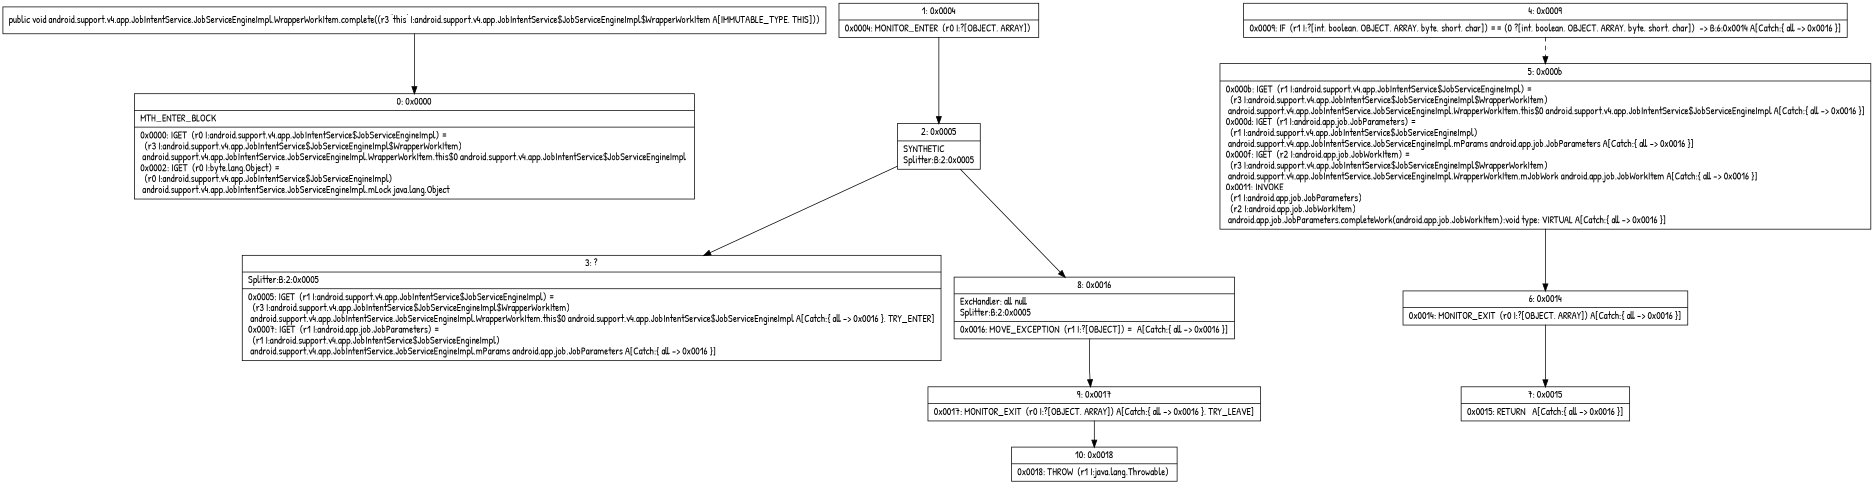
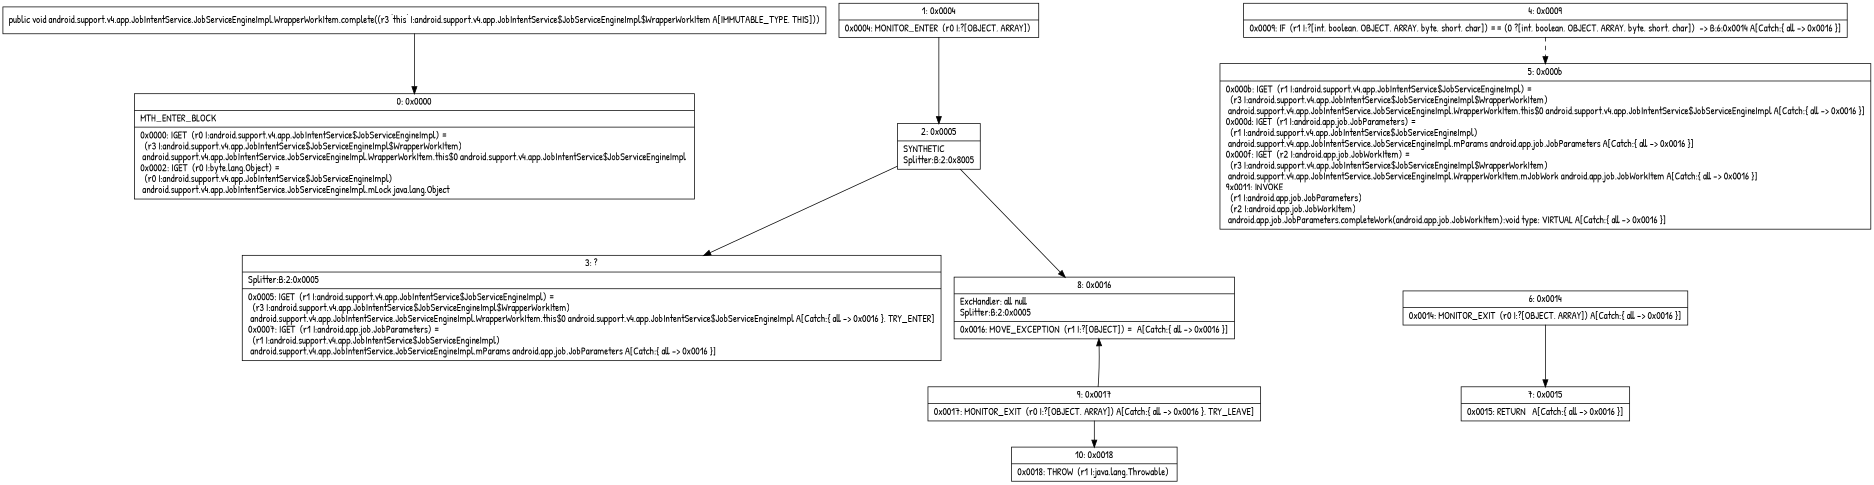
(939, 160) -> (939, 160)
(1257, 187) -> (1257, 187)
(1545, 256) -> none
(1089, 359) -> (1099, 366)
